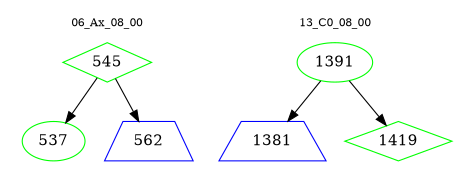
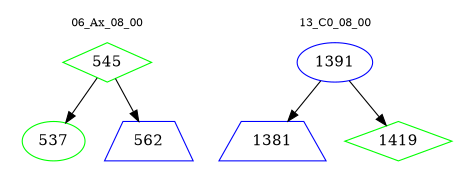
(335, 62) -> (335, 62)
